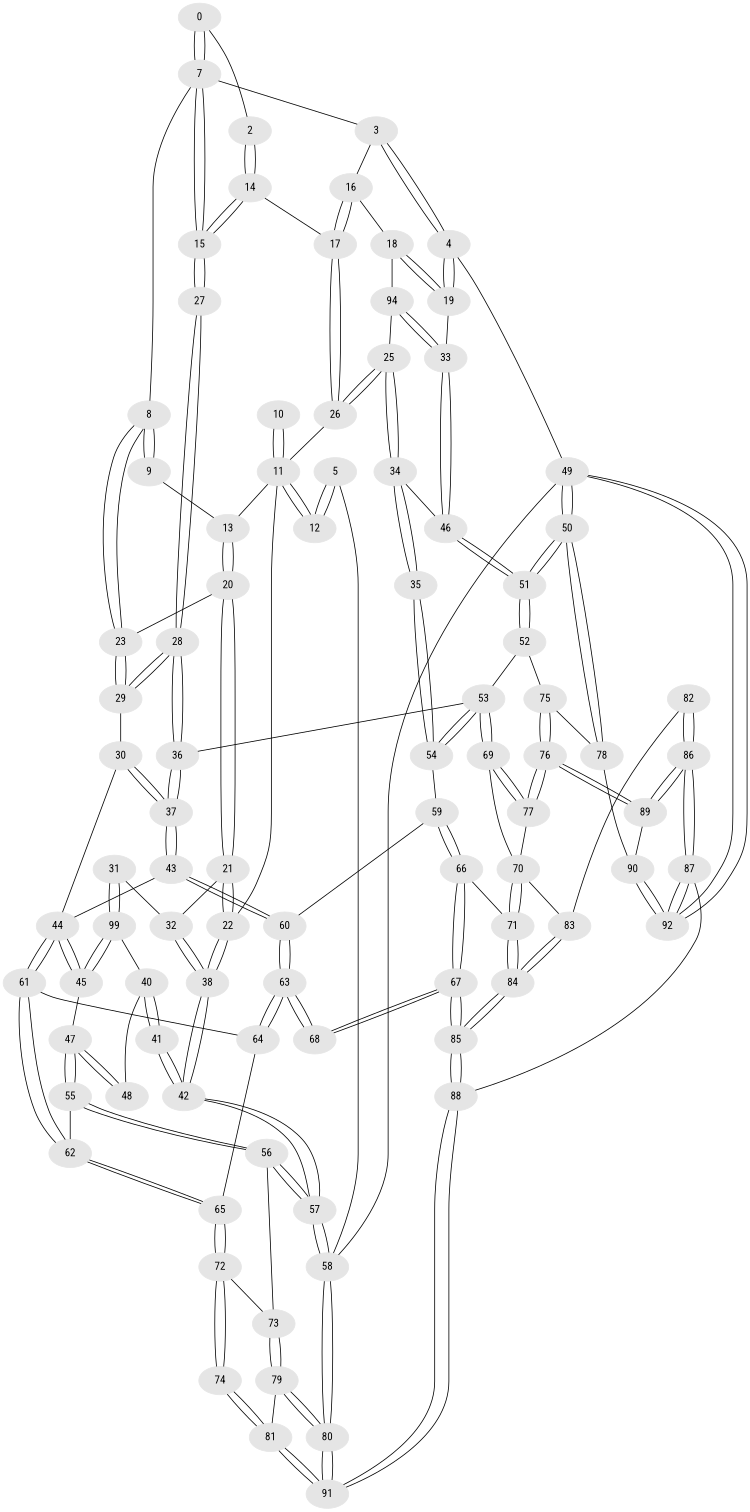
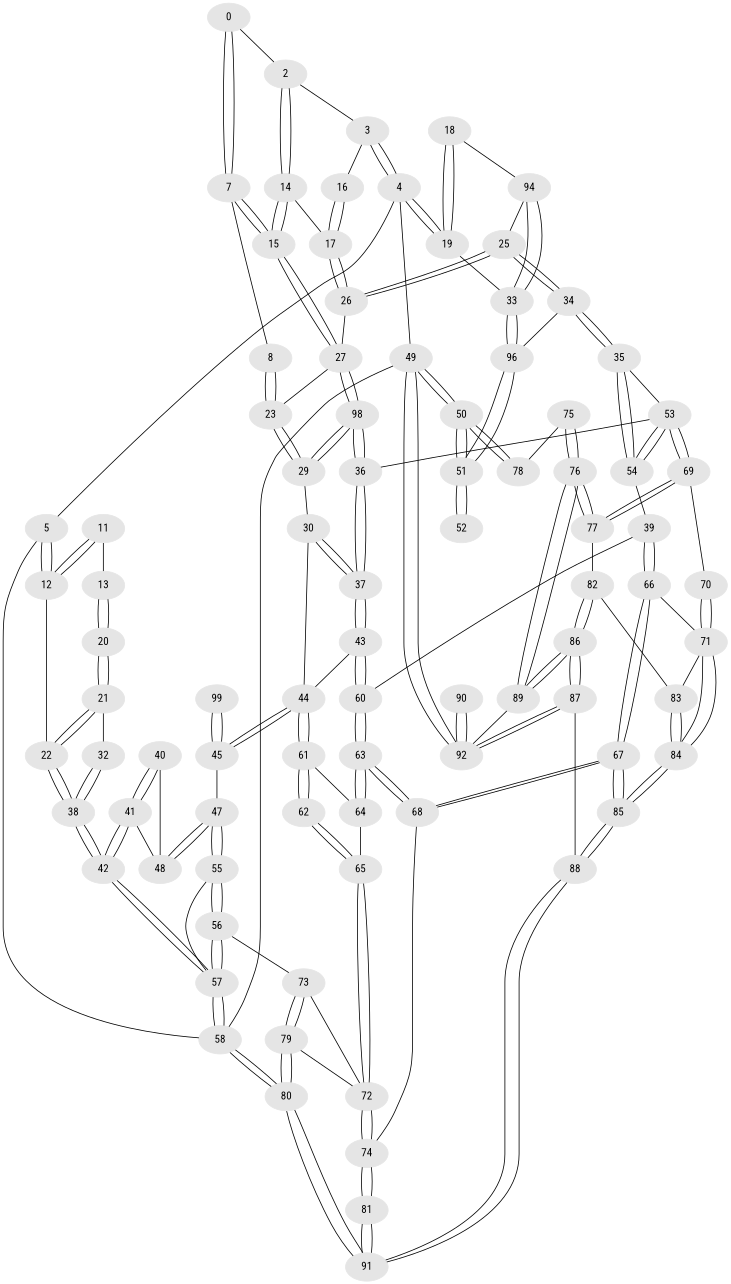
(288, 103) -> (327, 103)
(372, 216) -> none
none -> (227, 357)
(278, 415) -> none
(307, 443) -> (344, 330)
(149, 472) -> none
(446, 529) -> (512, 358)
(171, 616) -> (306, 387)
(178, 642) -> (357, 415)
(535, 670) -> none
(504, 671) -> (645, 387)
(271, 703) -> (47, 671)
(437, 813) -> (649, 529)
(614, 816) -> none
none -> (145, 841)
(523, 841) -> (592, 563)
(639, 841) -> (490, 727)
(114, 869) -> none
(544, 898) -> (691, 671)
(131, 955) -> none
none -> (413, 988)
(70, 1125) -> (186, 926)
(274, 1409) -> (327, 1068)
